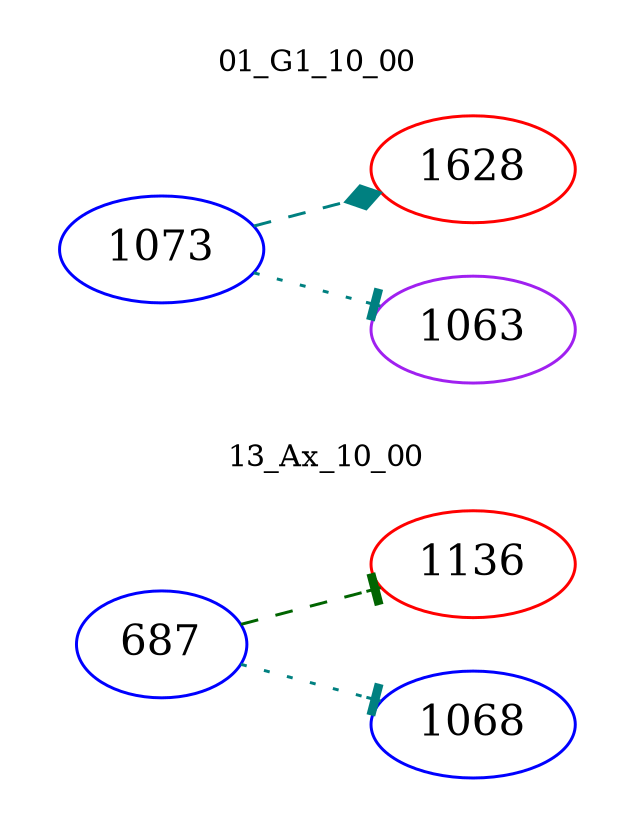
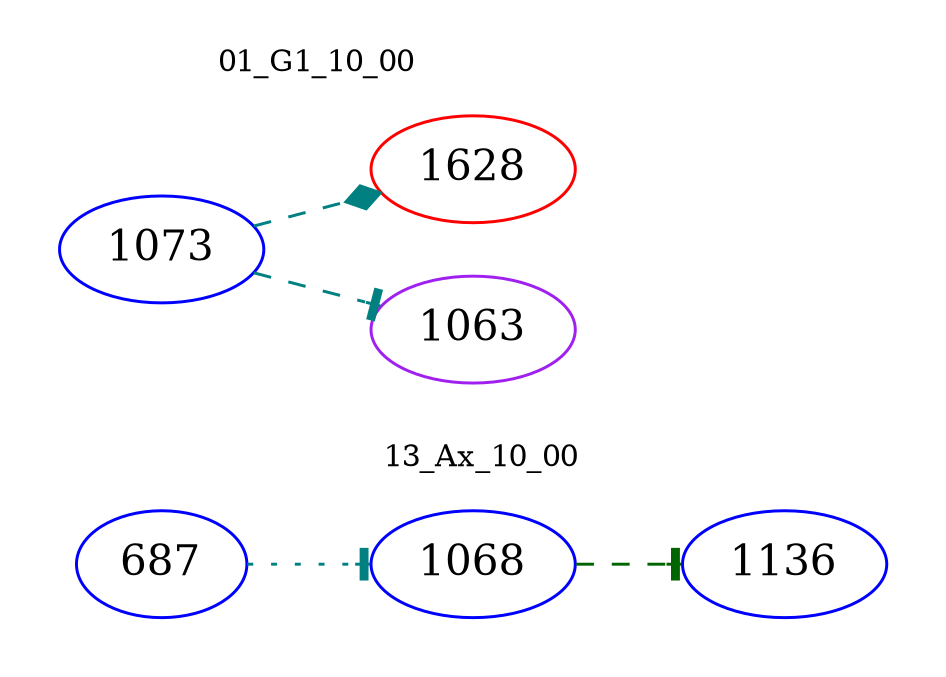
(309, 287) -> (309, 287)
(473, 564) -> (785, 564)
(303, 608) -> (621, 564)
